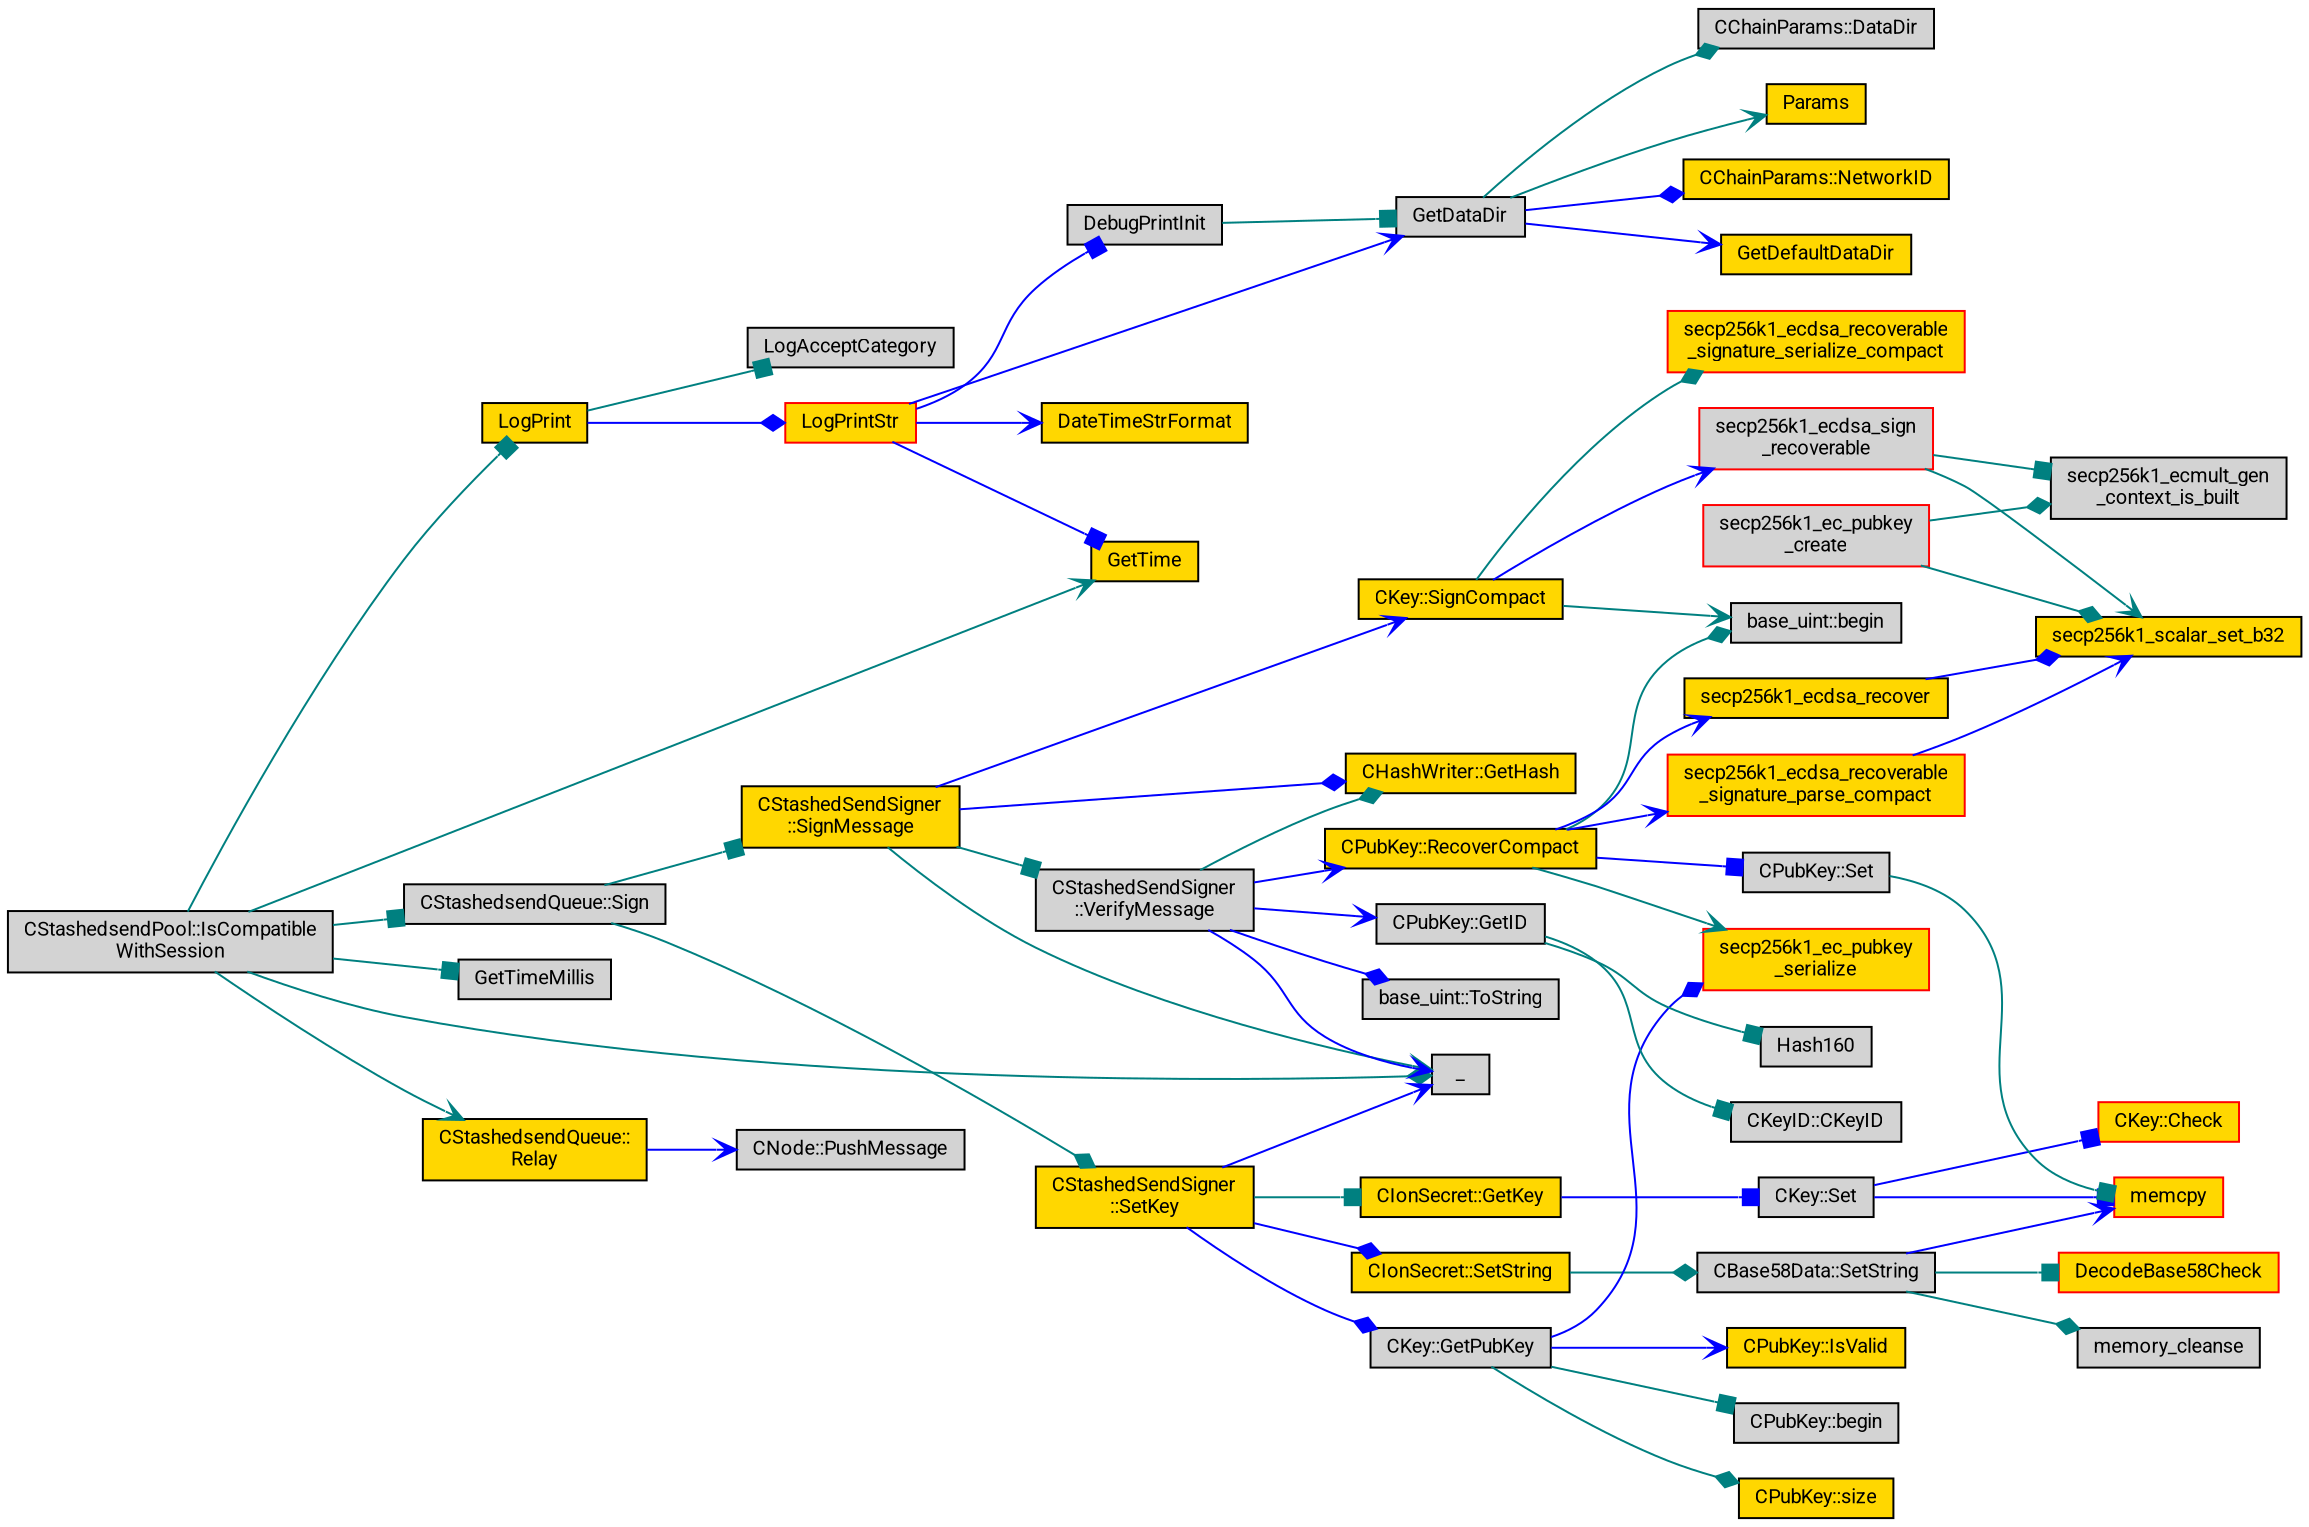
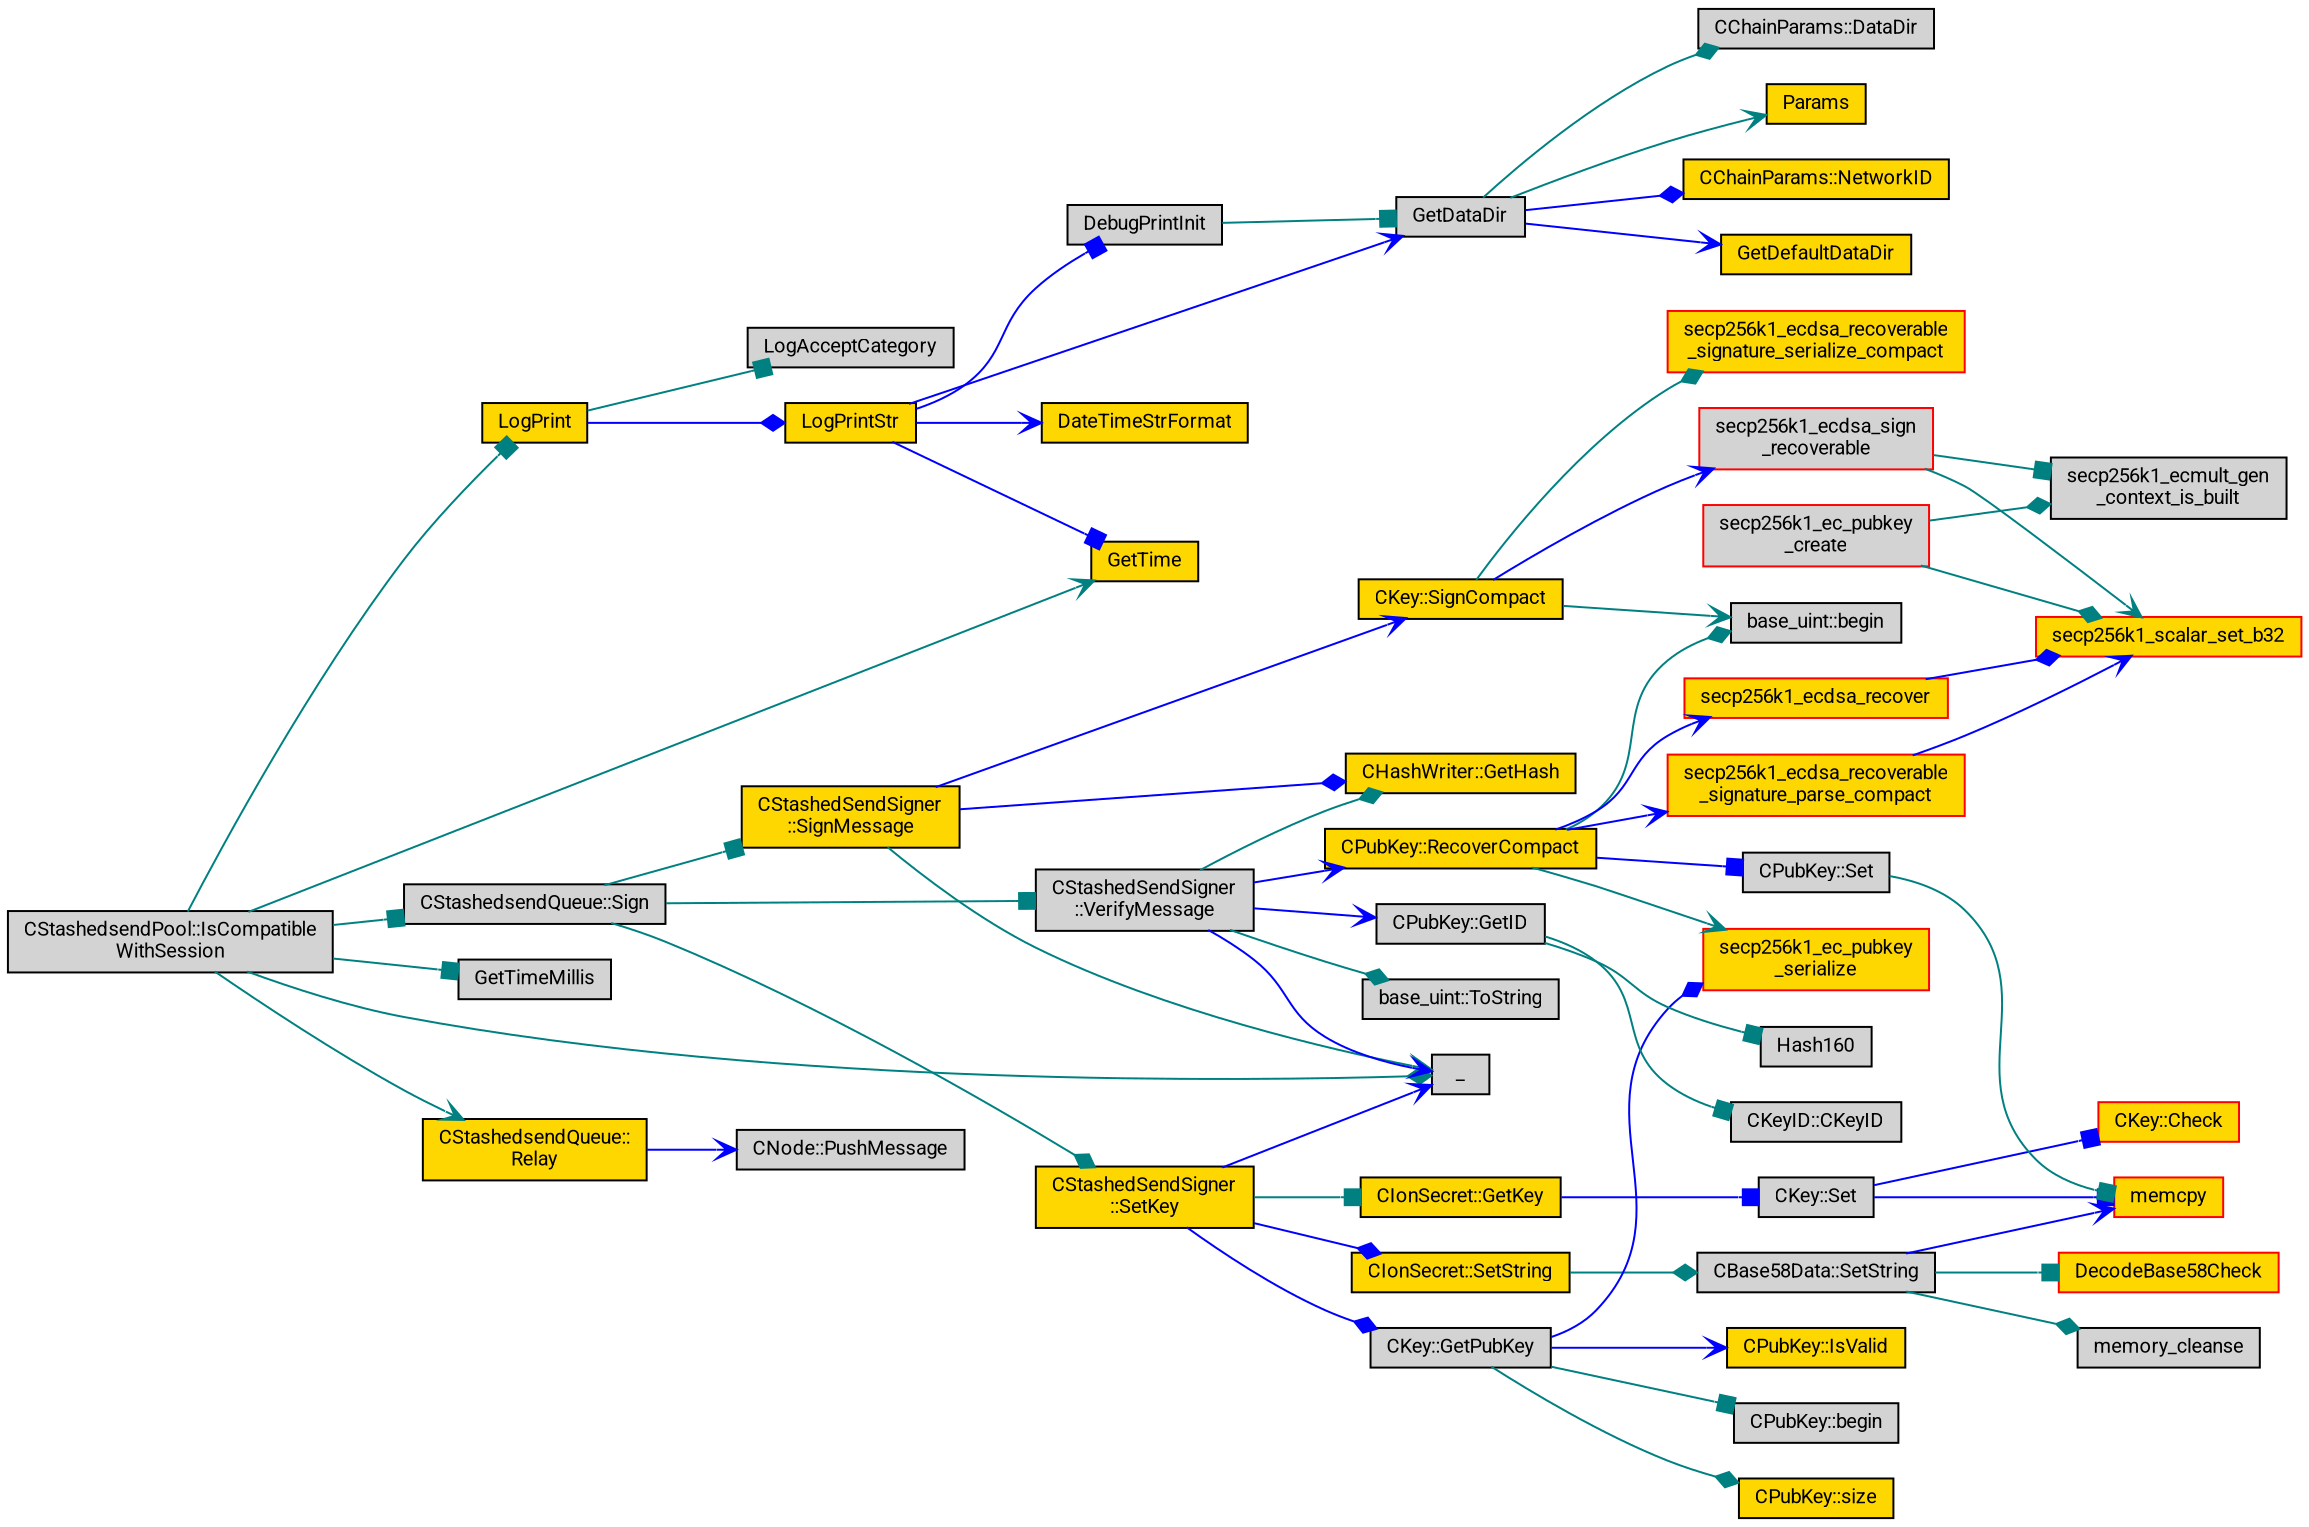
(851, 423) -> (851, 423)
(2169, 637) -> (2169, 637)
(1816, 698) -> (1816, 698)
(988, 856) -> (841, 902)
(1297, 953) -> (1297, 953)
